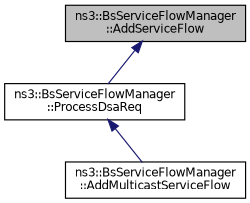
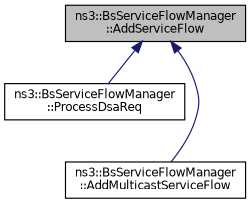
(129, 146) -> (198, 108)
